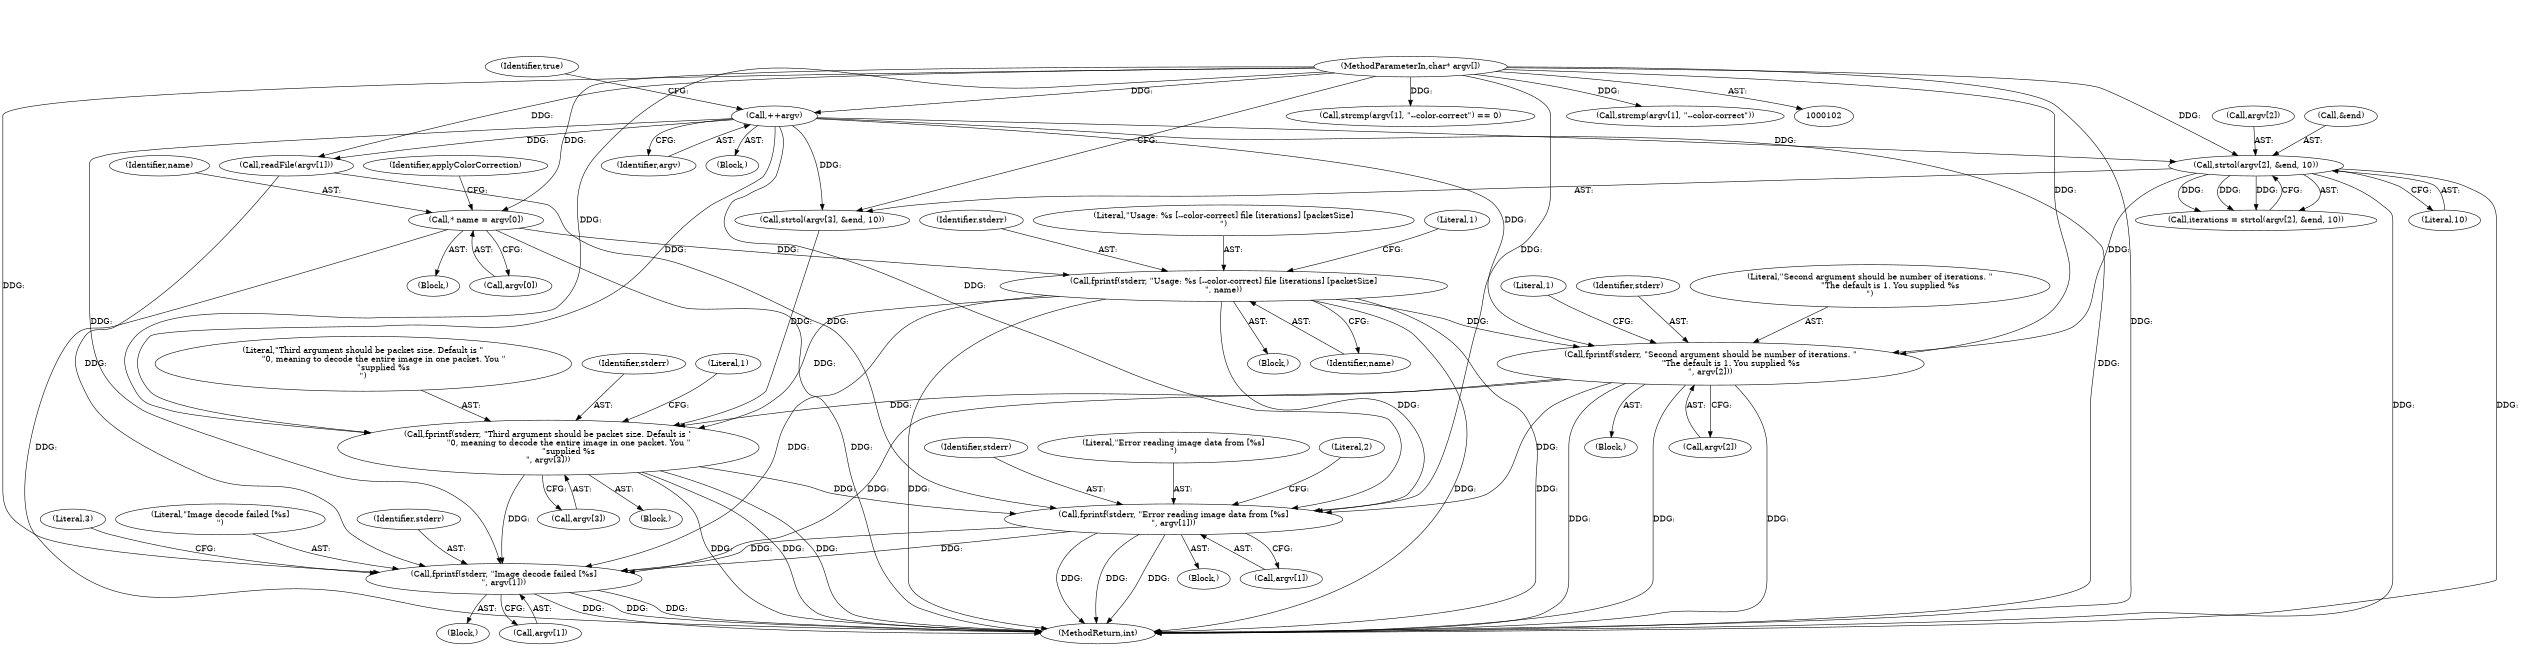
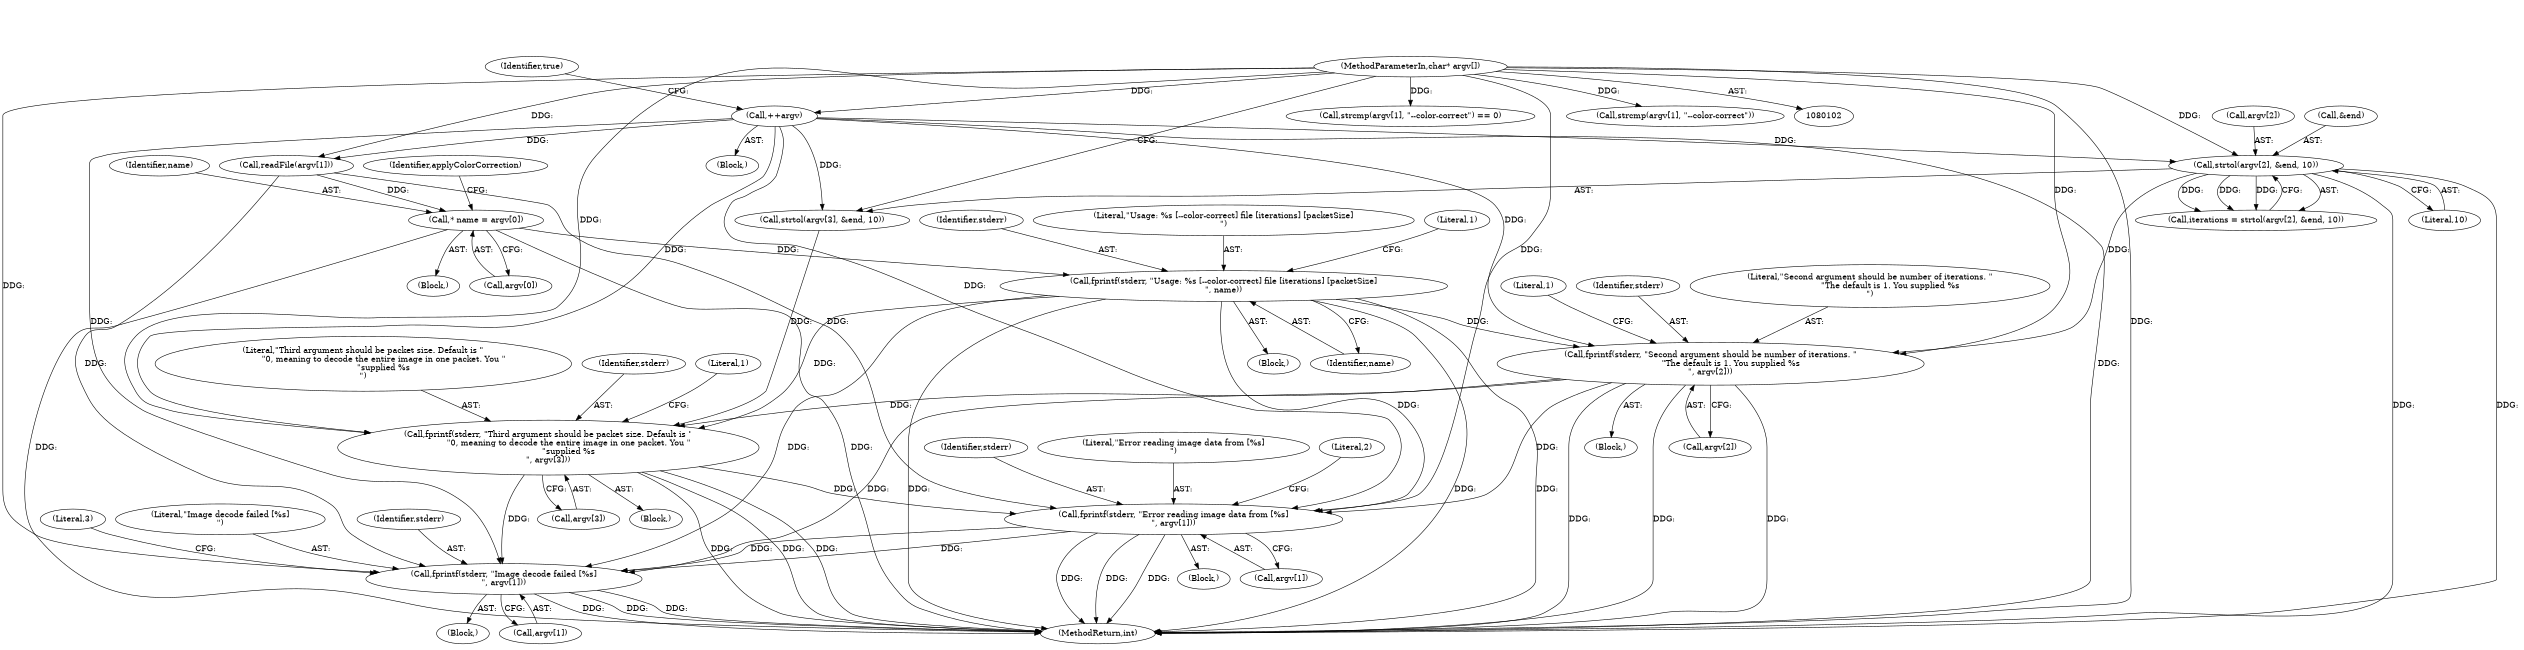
(873, 70) -> (378, 192)
(1824, 116) -> (1824, 116)
(649, 166) -> none
